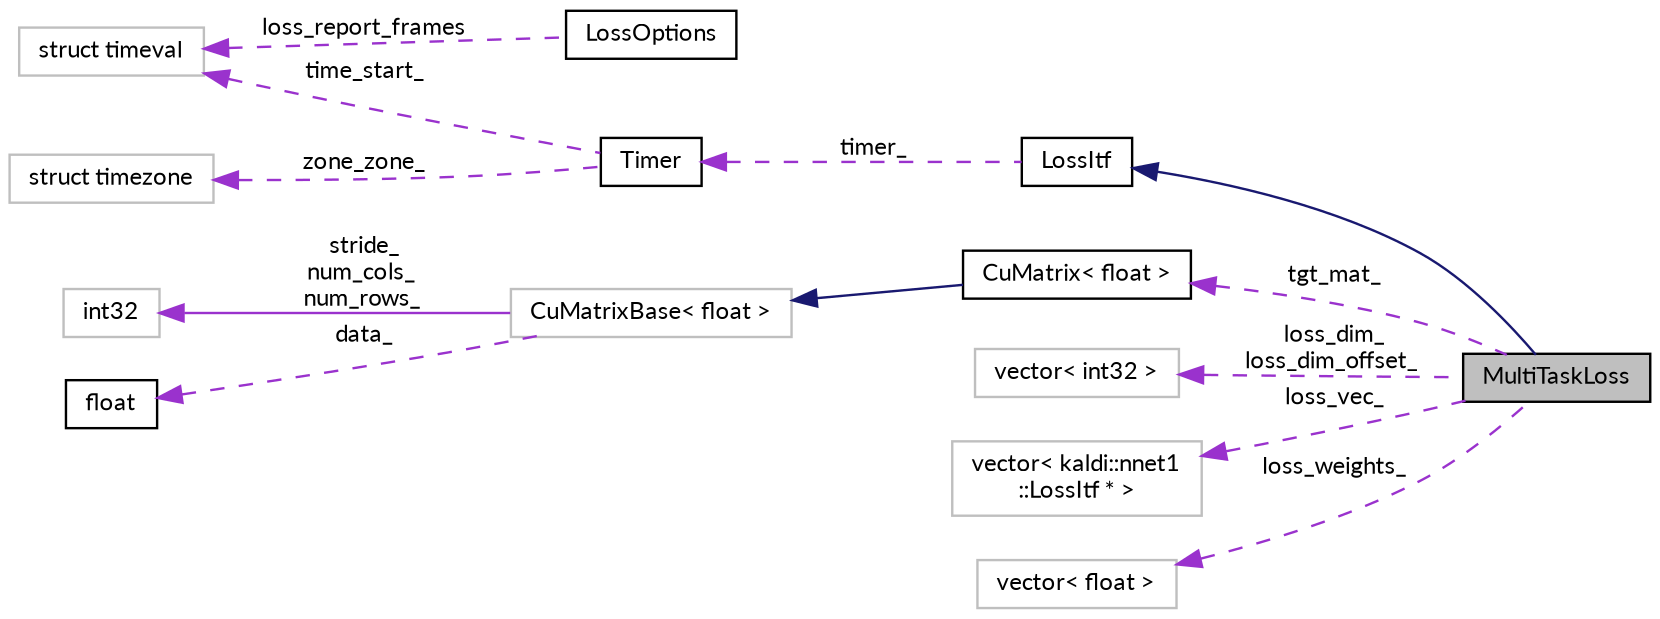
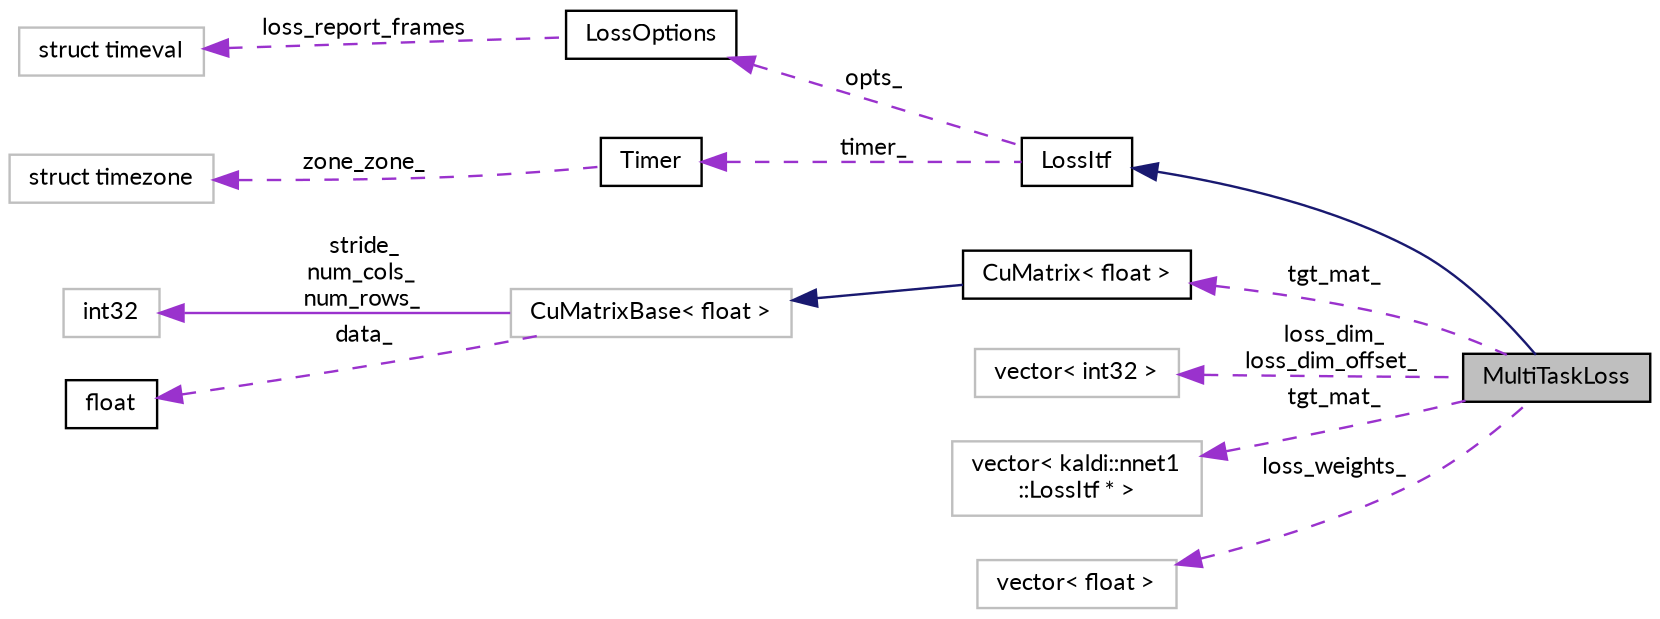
none -> (888, 105)
(414, 117) -> none
(1332, 398) -> (1332, 398)
